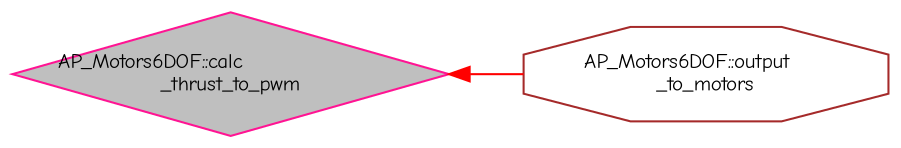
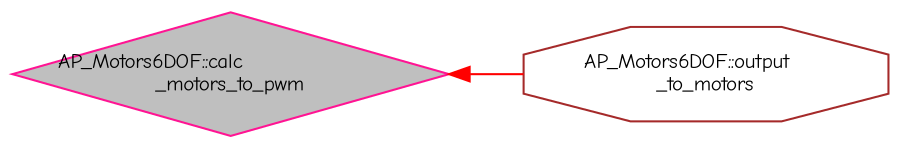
(231, 74) -> (231, 74)
